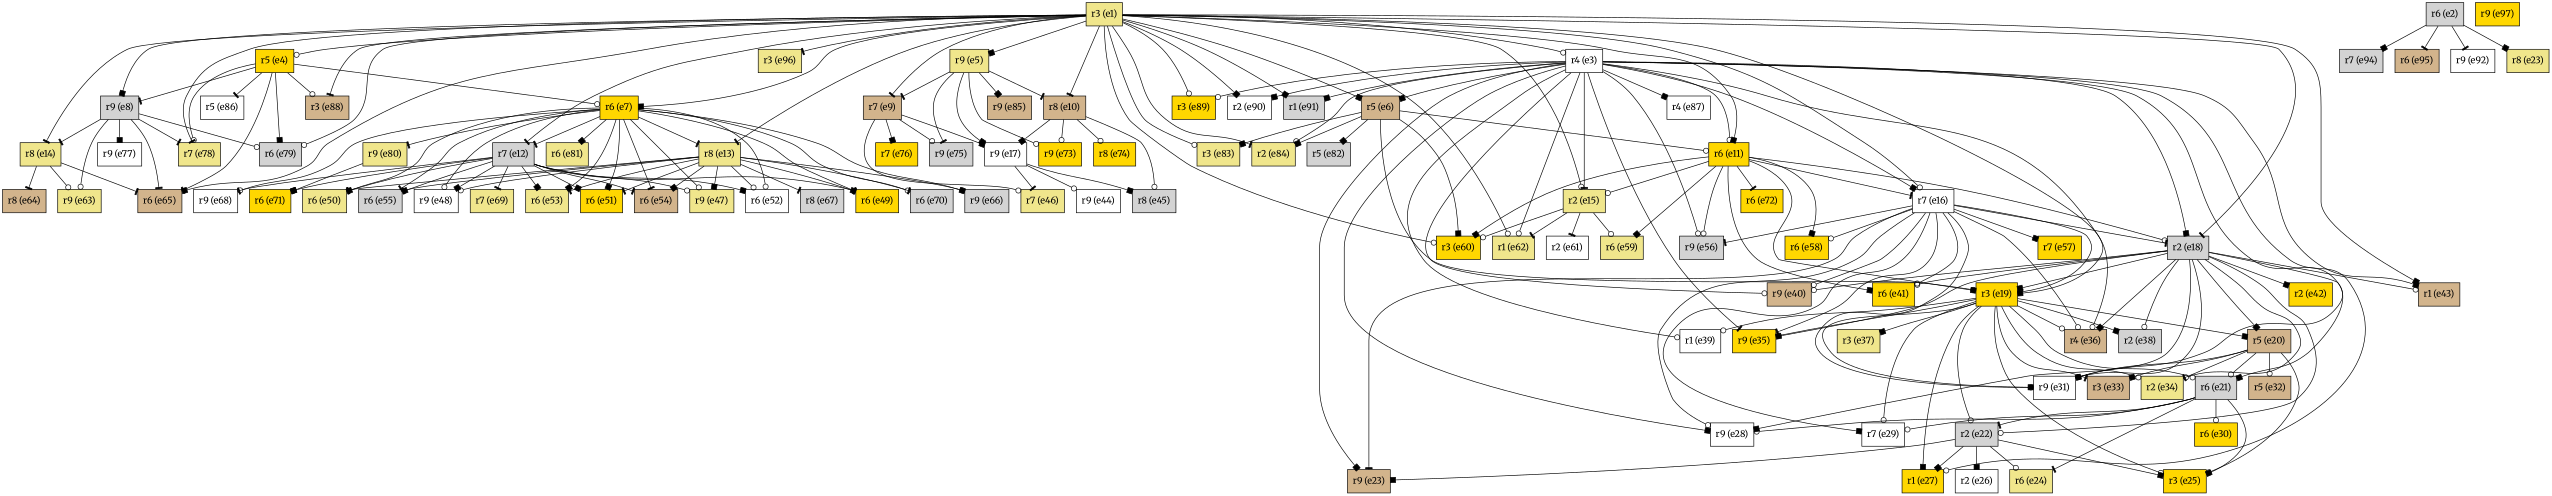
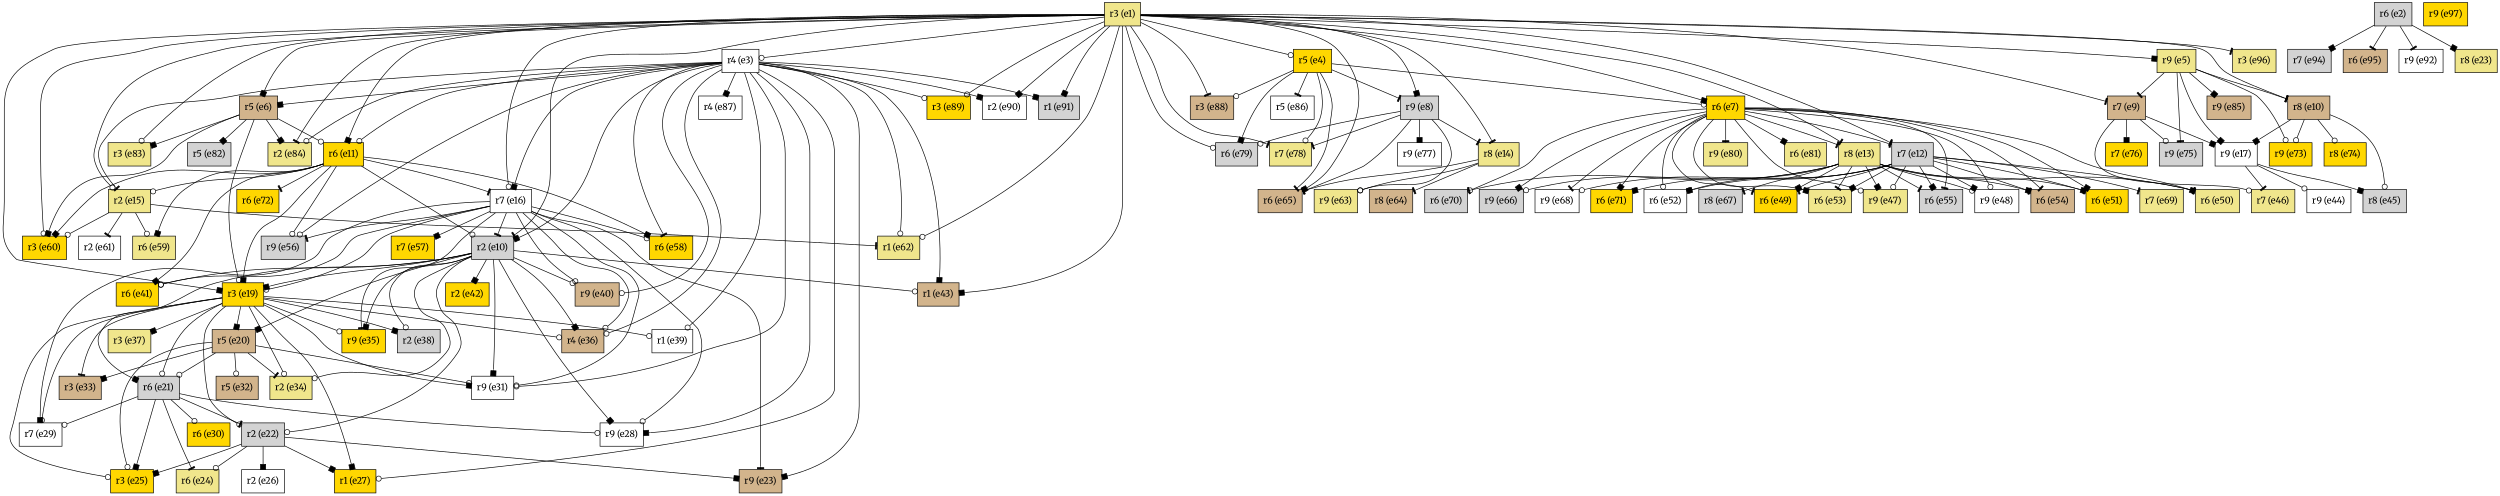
(343, 171) -> (1660, 144)
(1645, 211) -> (636, 124)
(2188, 248) -> (493, 248)
